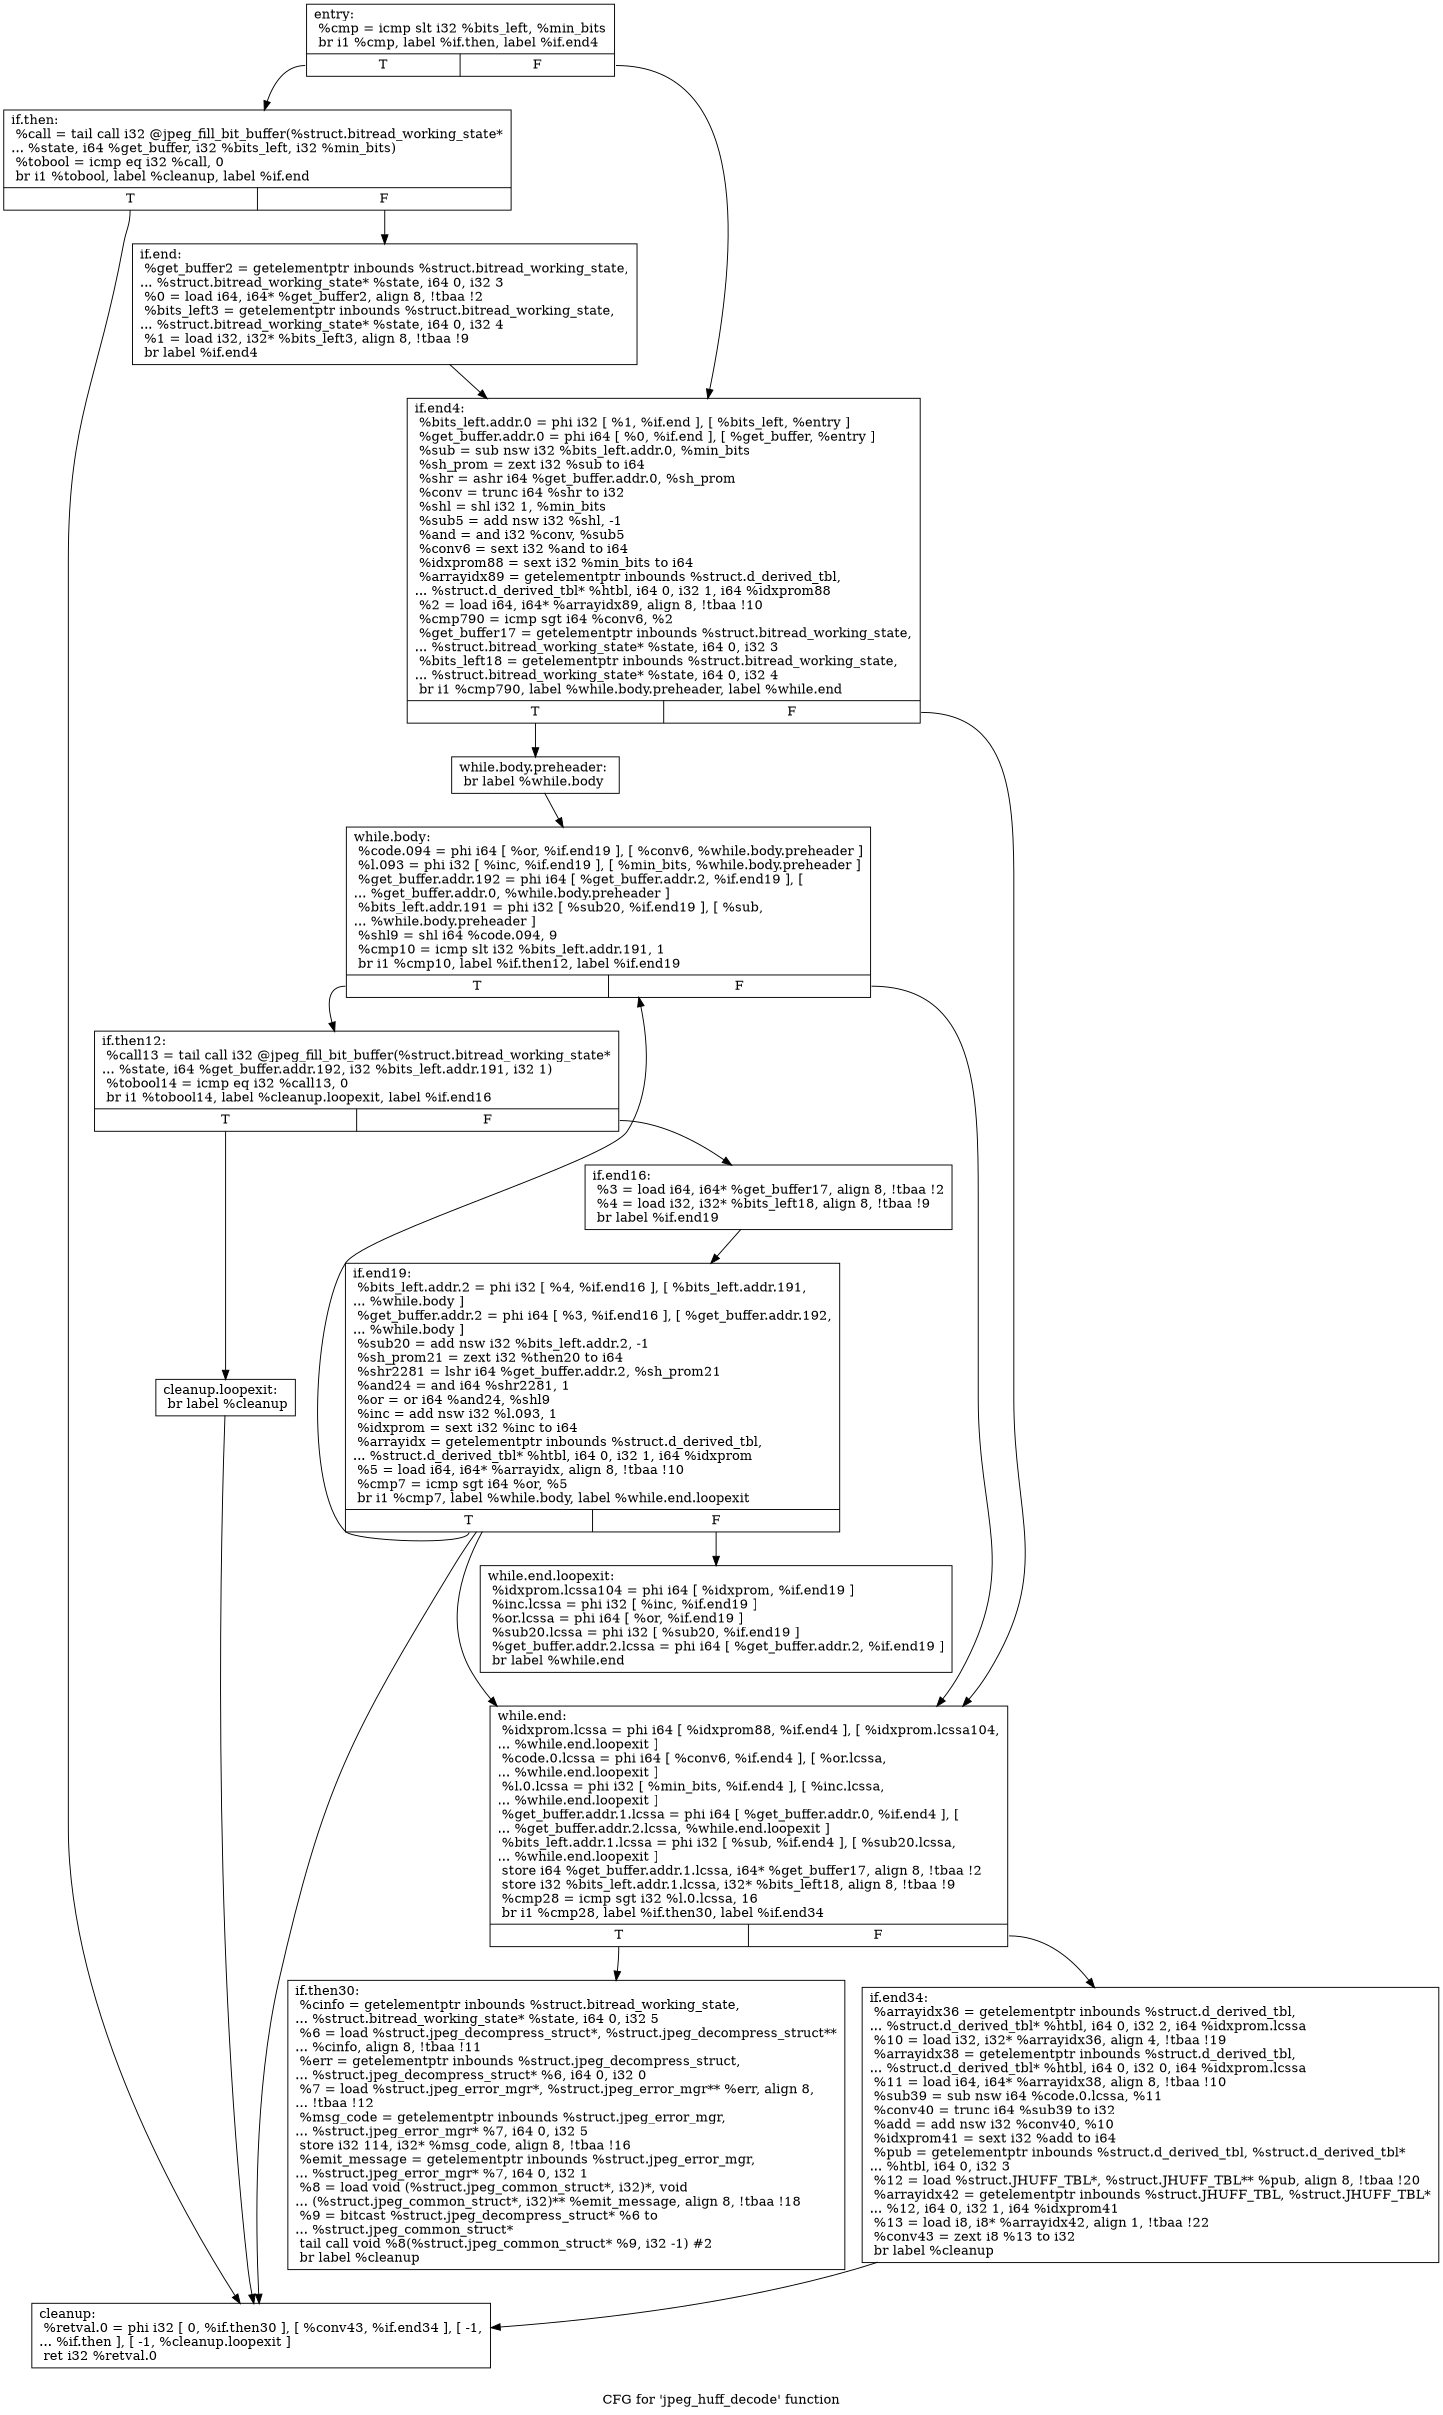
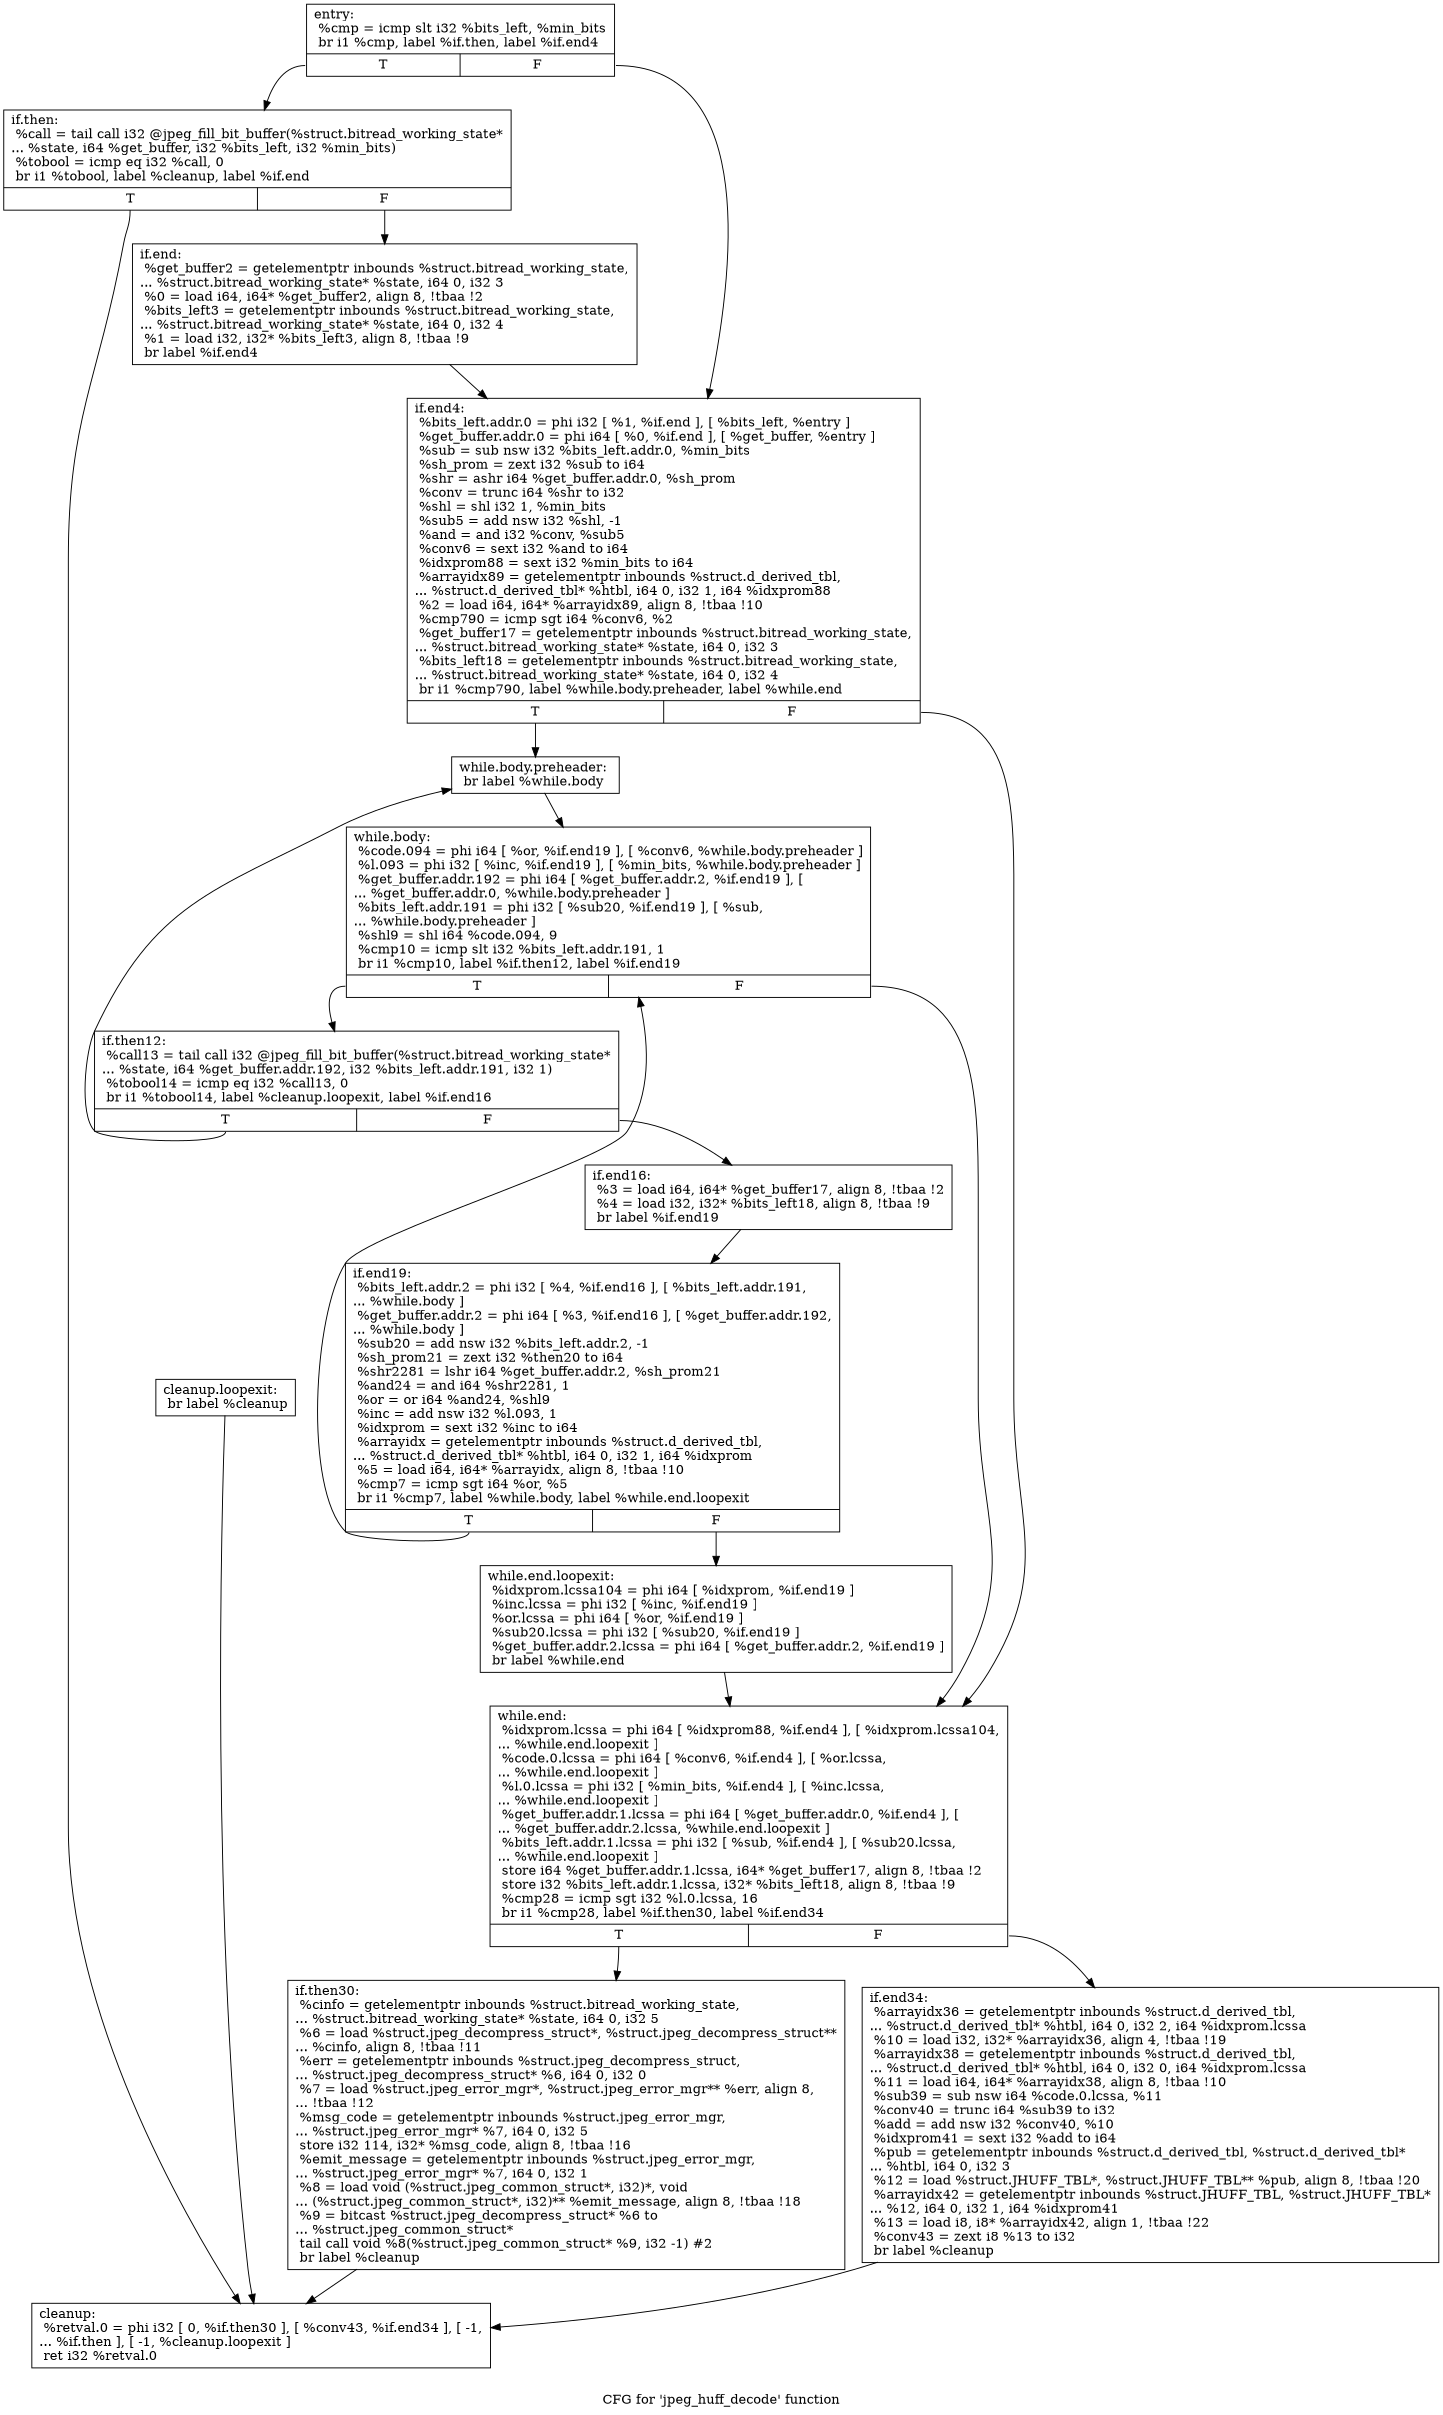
(226, 1251) -> (147, 946)
(457, 1617) -> (726, 1684)
(301, 1894) -> (336, 2284)
